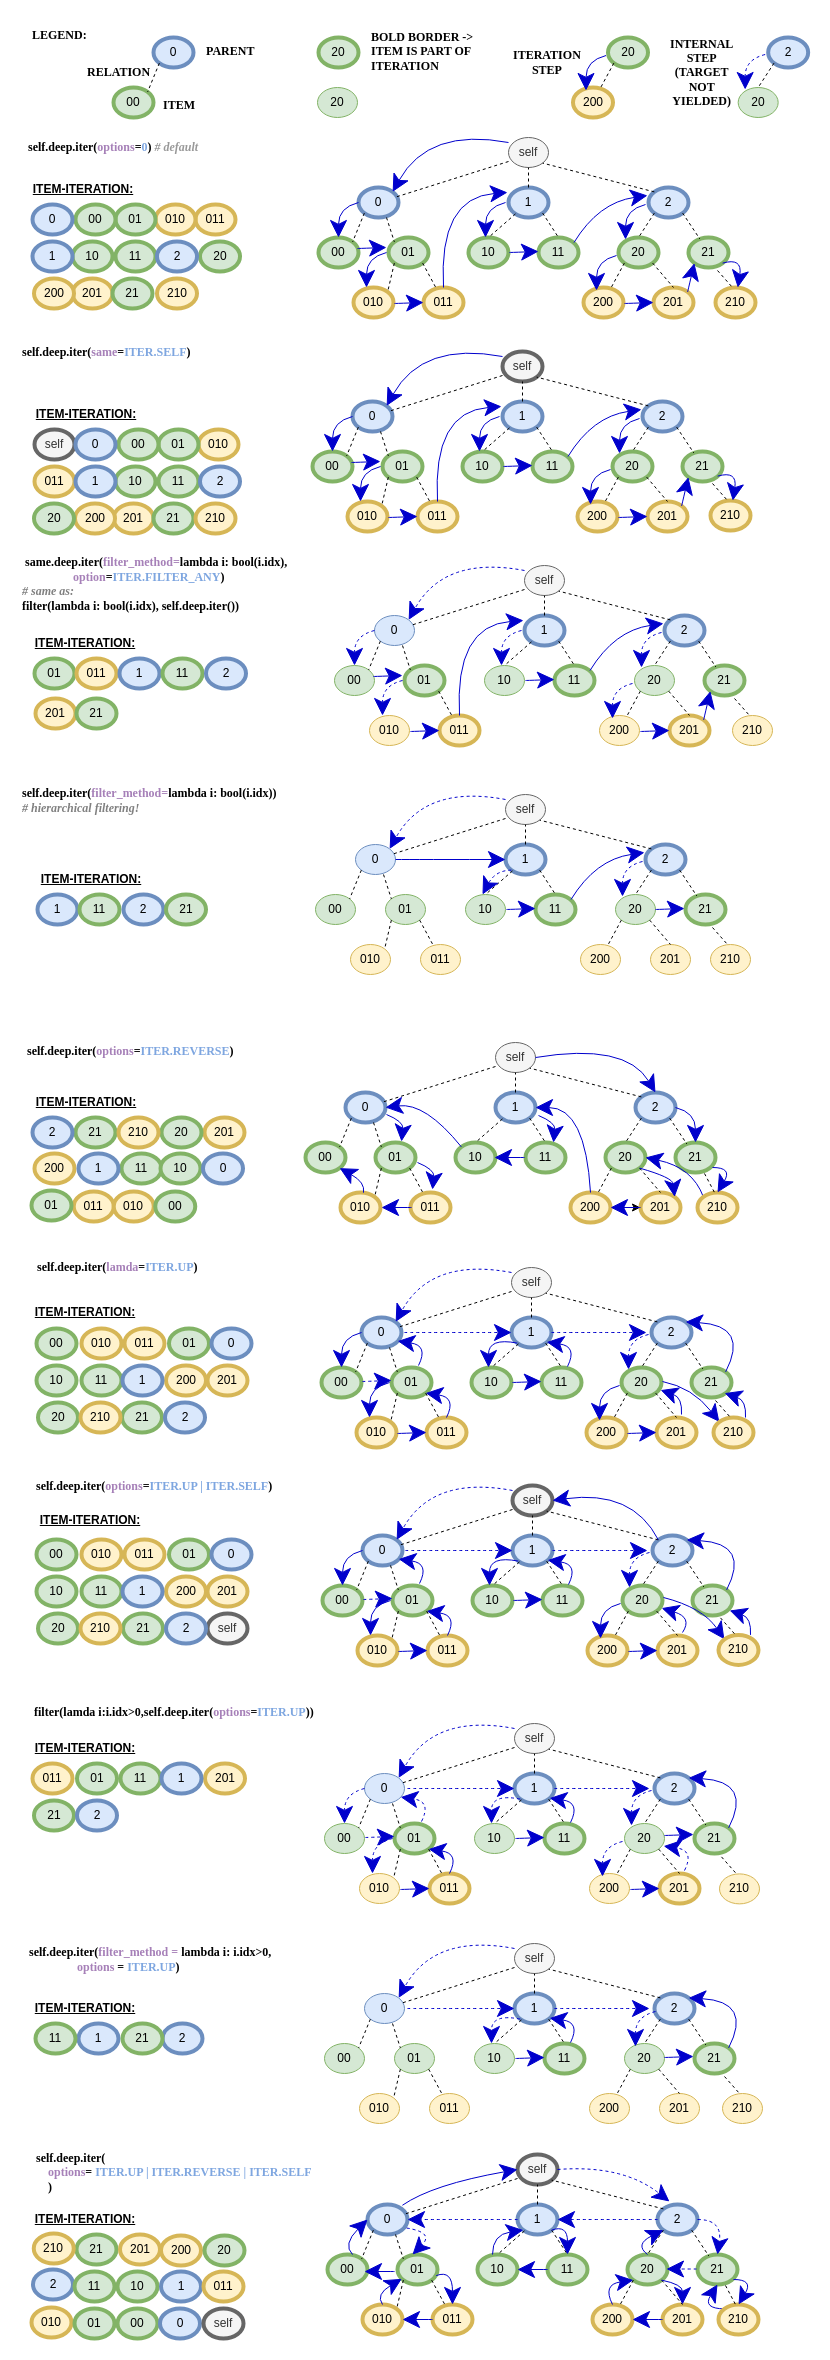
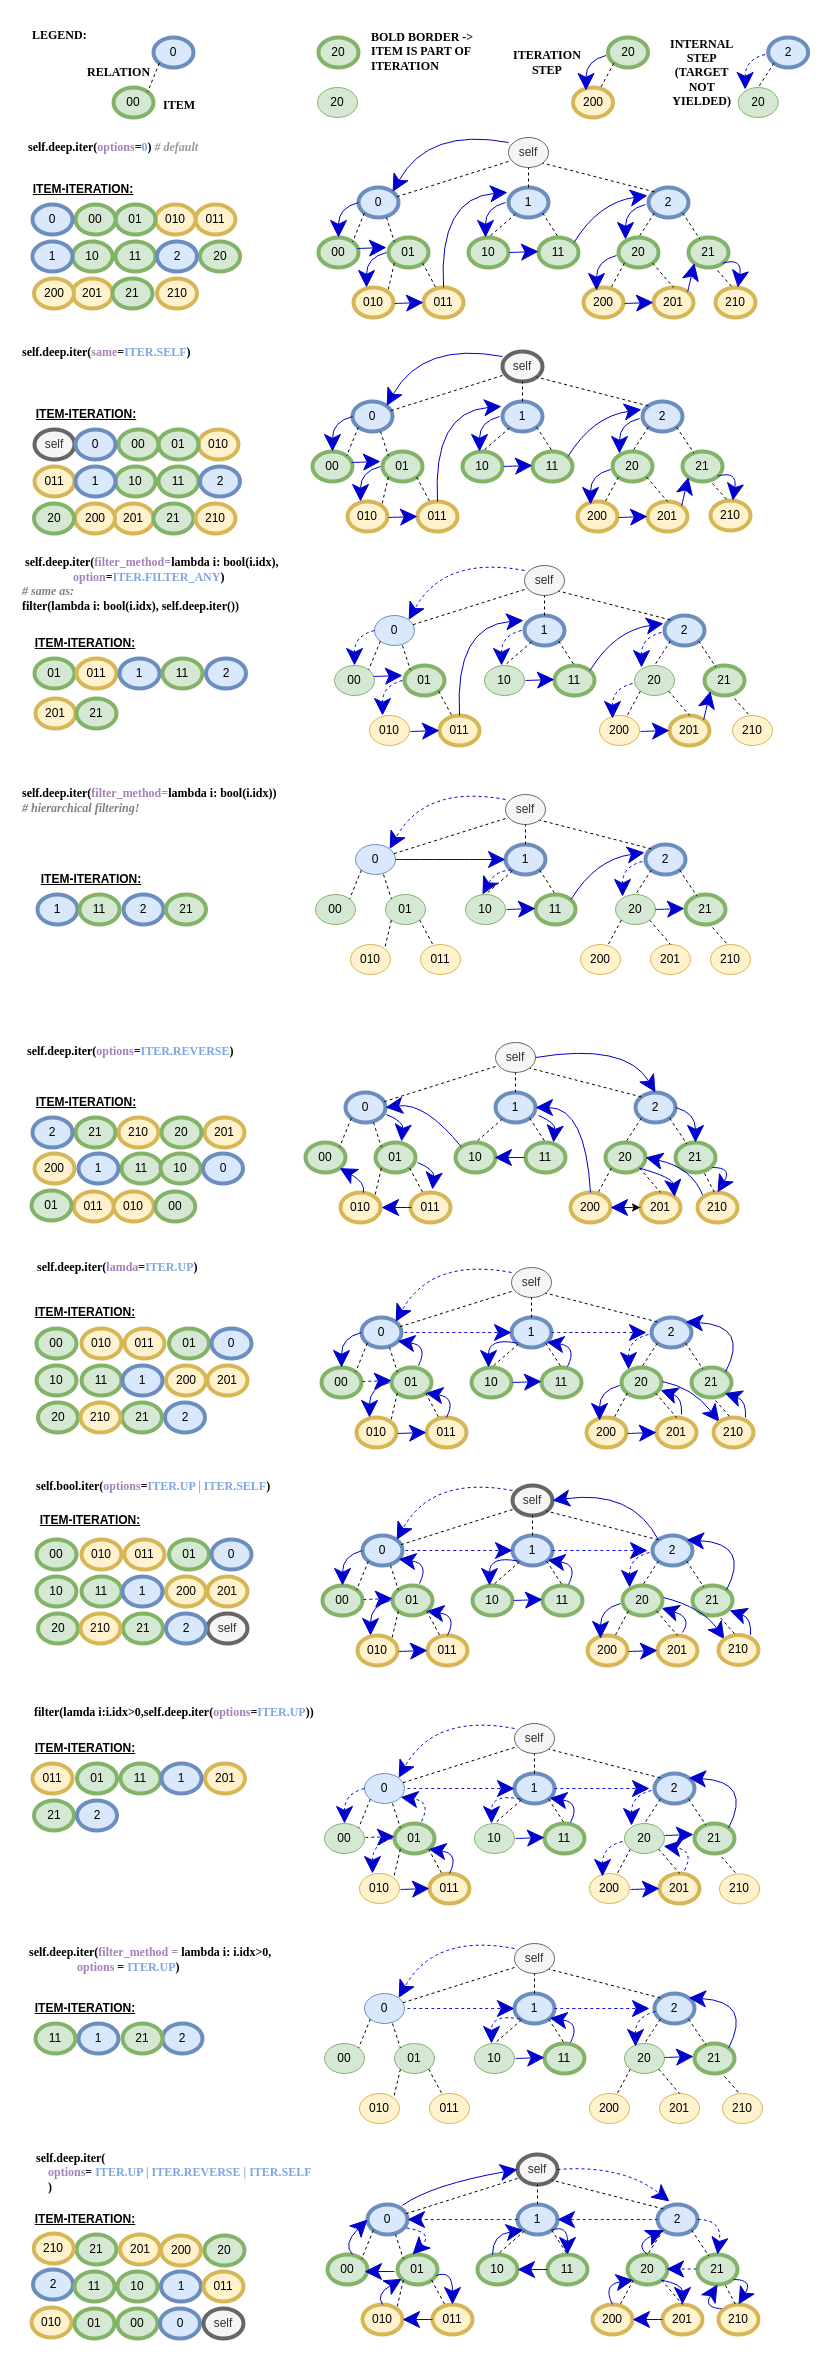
(234, 52) -> none
(173, 570) -> (172, 570)
(165, 1487) -> (164, 1487)
